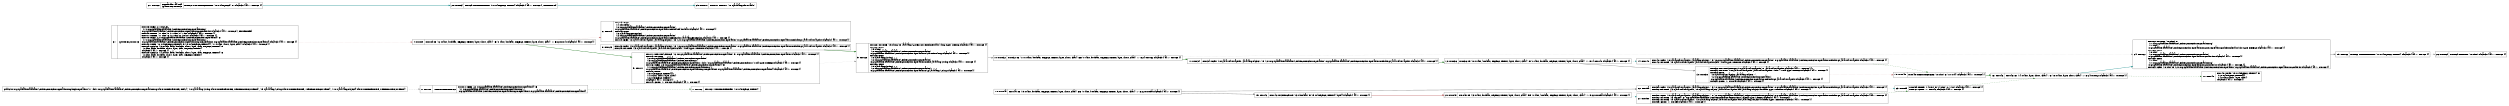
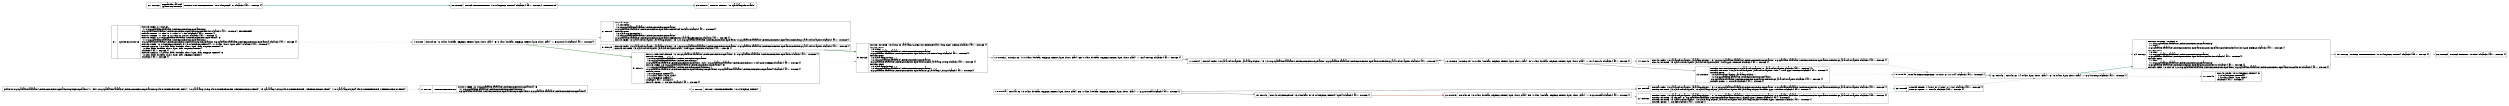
(628, 34) -> (628, 34)
(1441, 62) -> (1442, 60)
